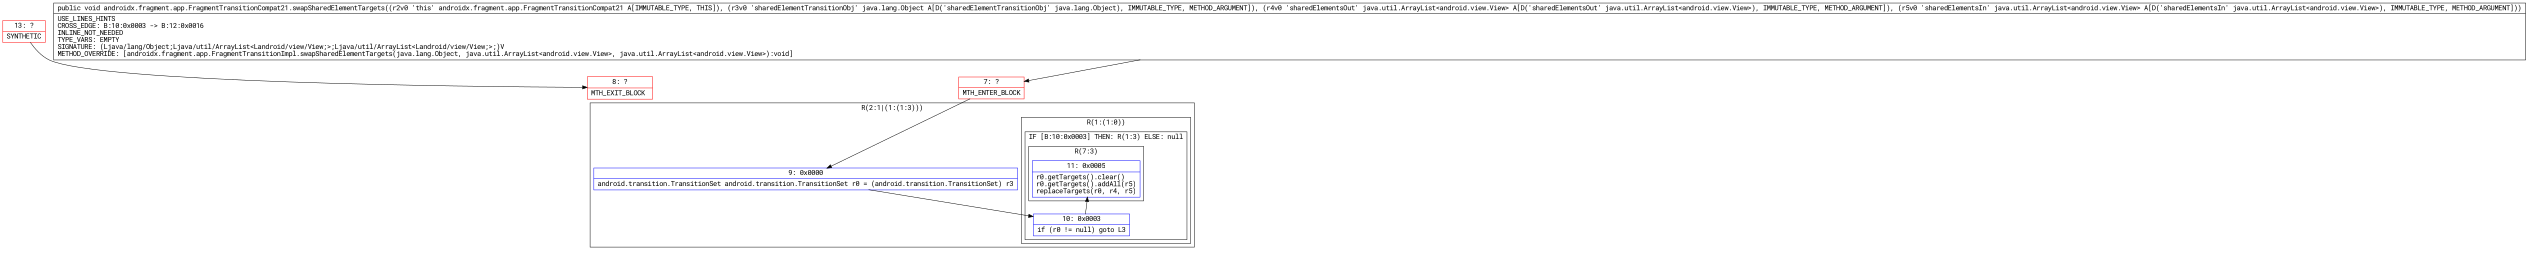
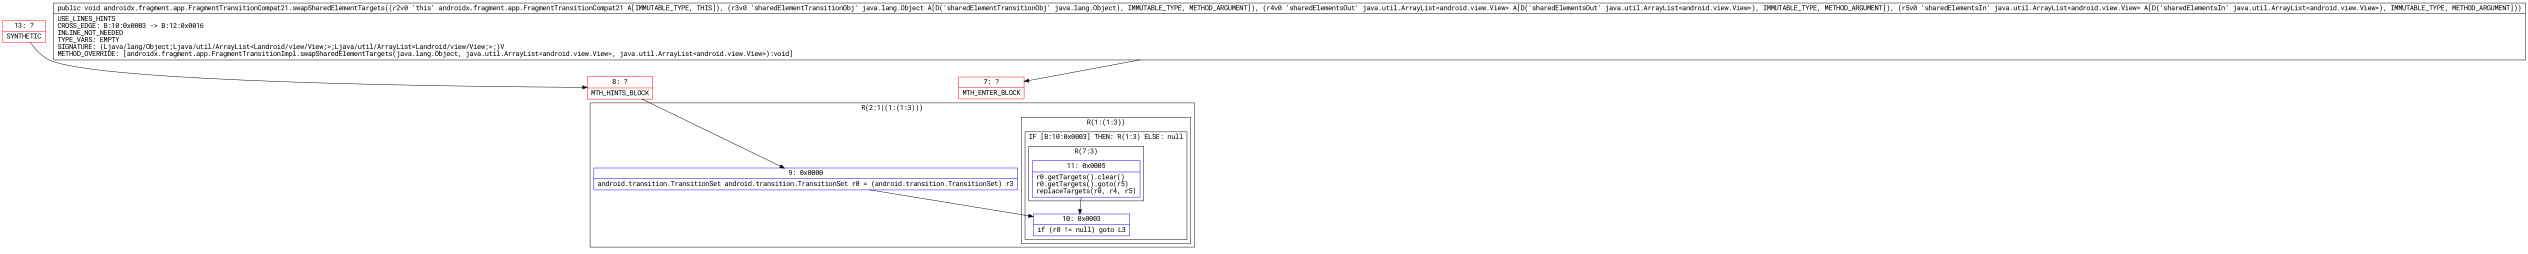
(618, 93) -> (620, 93)
(1106, 123) -> (1106, 123)
(901, 132) -> (711, 133)
(1086, 184) -> (1082, 184)
(1086, 208) -> (1080, 204)
